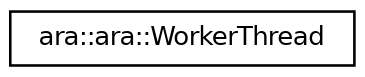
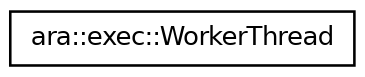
(182, 39) -> (182, 39)
